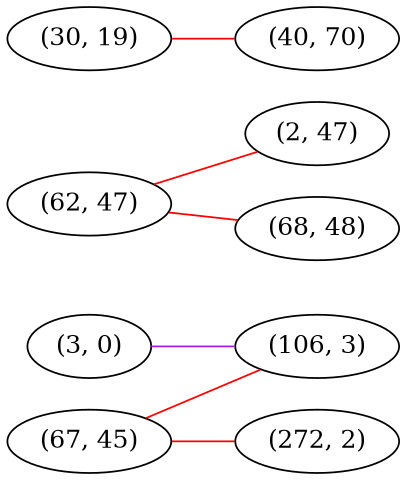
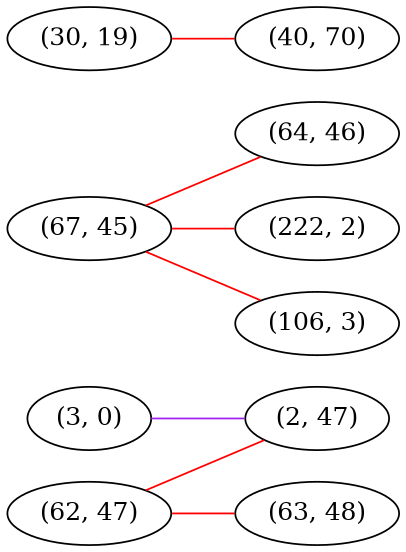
none -> (317, 134)
(317, 229) -> (317, 513)
(193, 346) -> (198, 418)
(317, 441) -> (317, 229)
